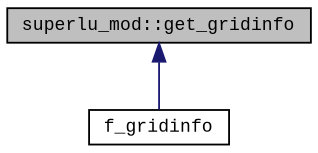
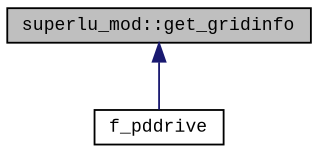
(159, 127) -> (159, 127)
